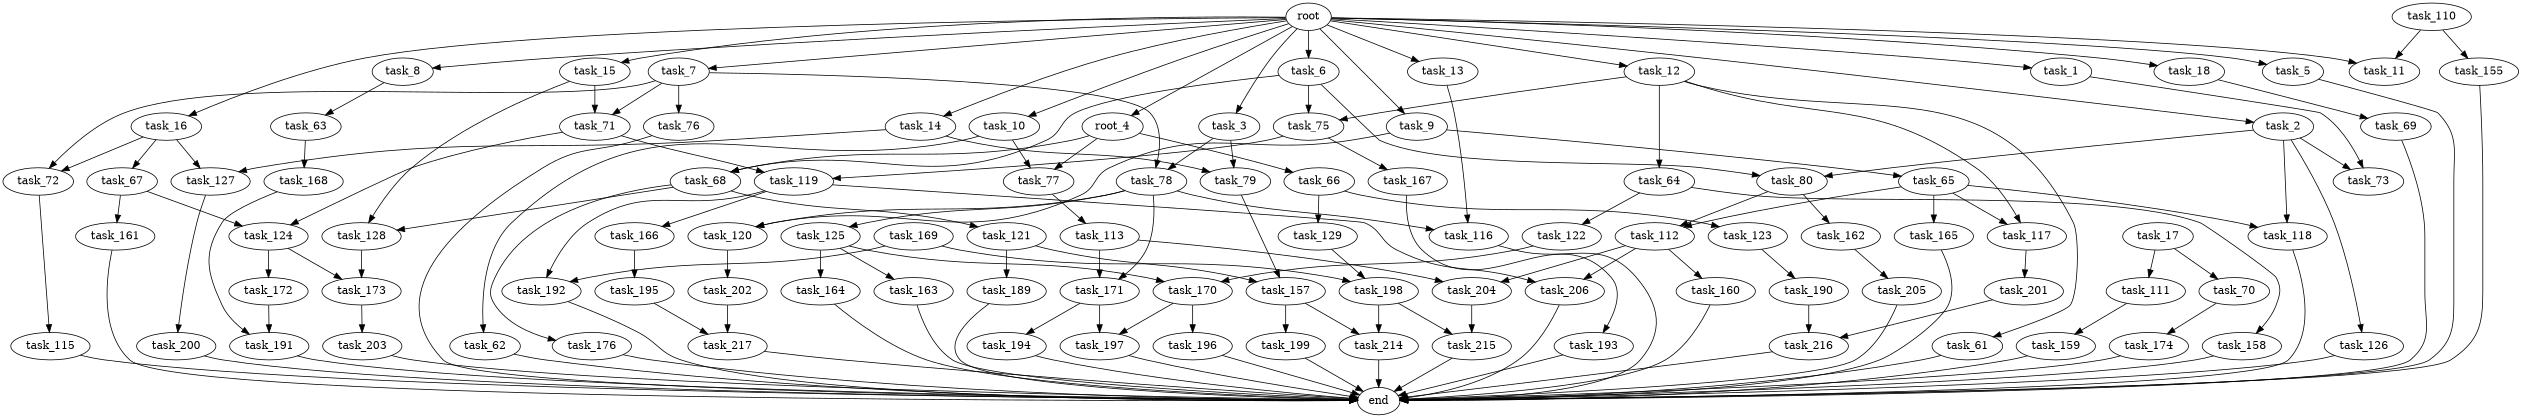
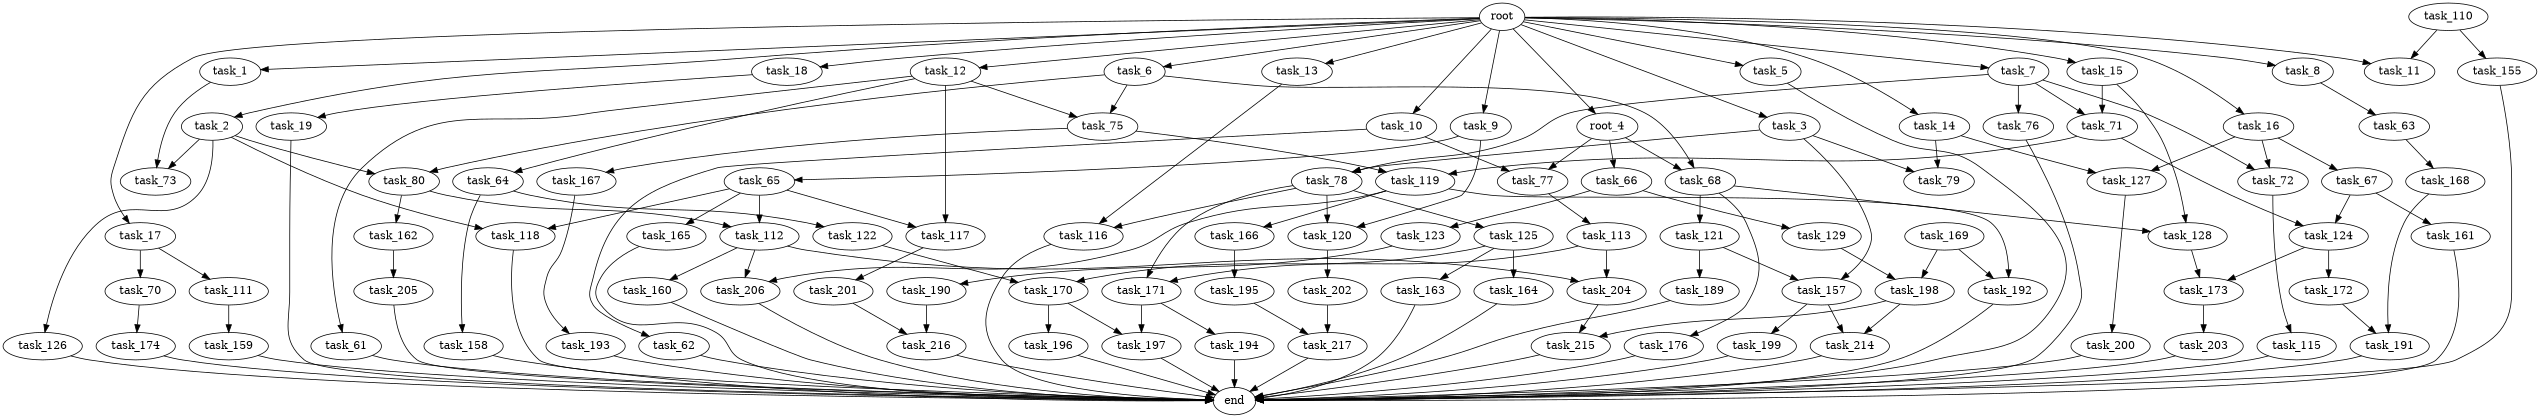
none -> (739, 28)
(2396, 127) -> (291, 127)
(1259, 233) -> (1862, 209)
